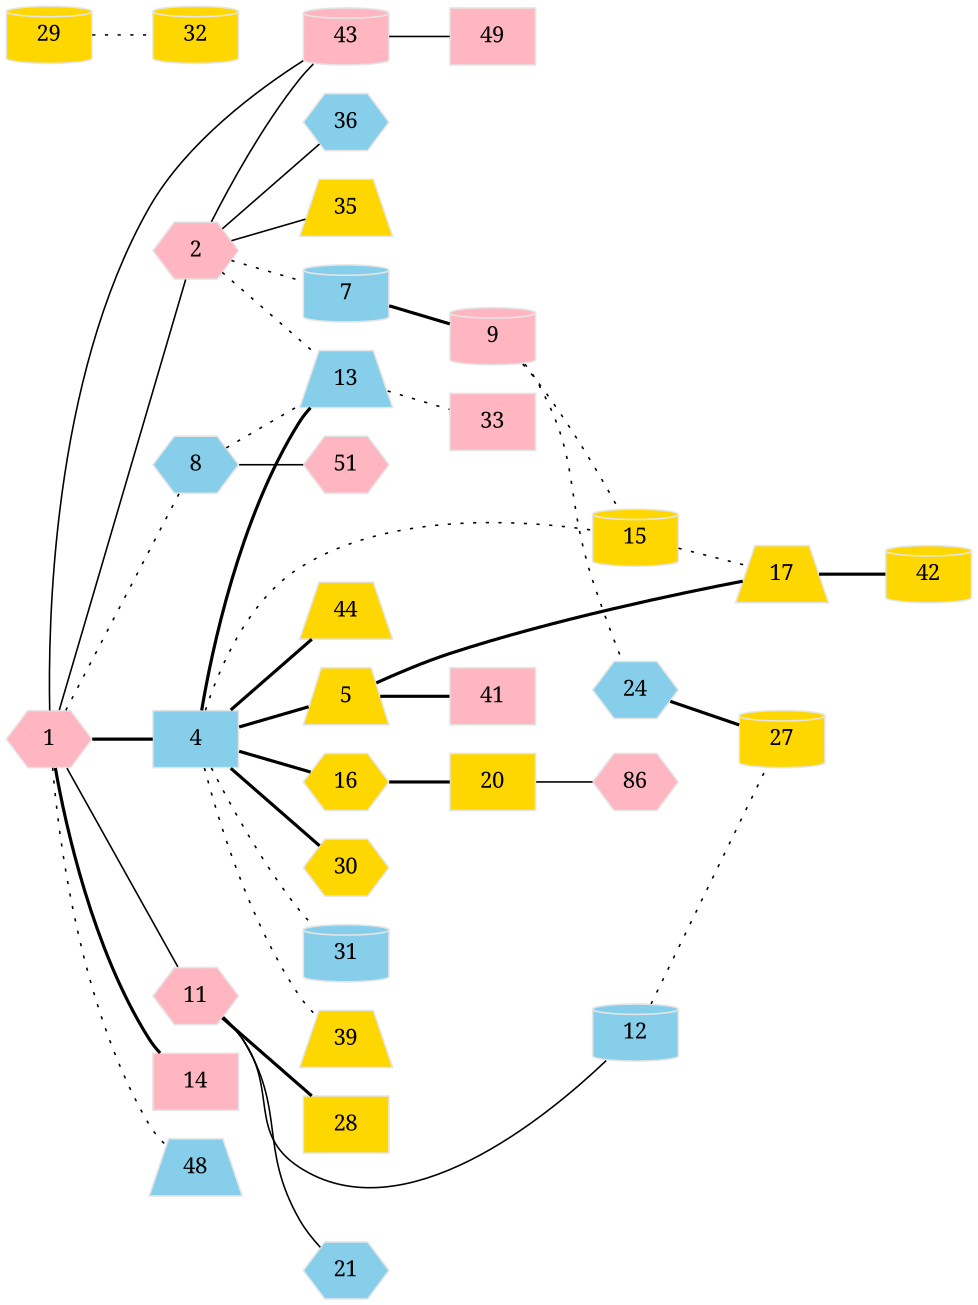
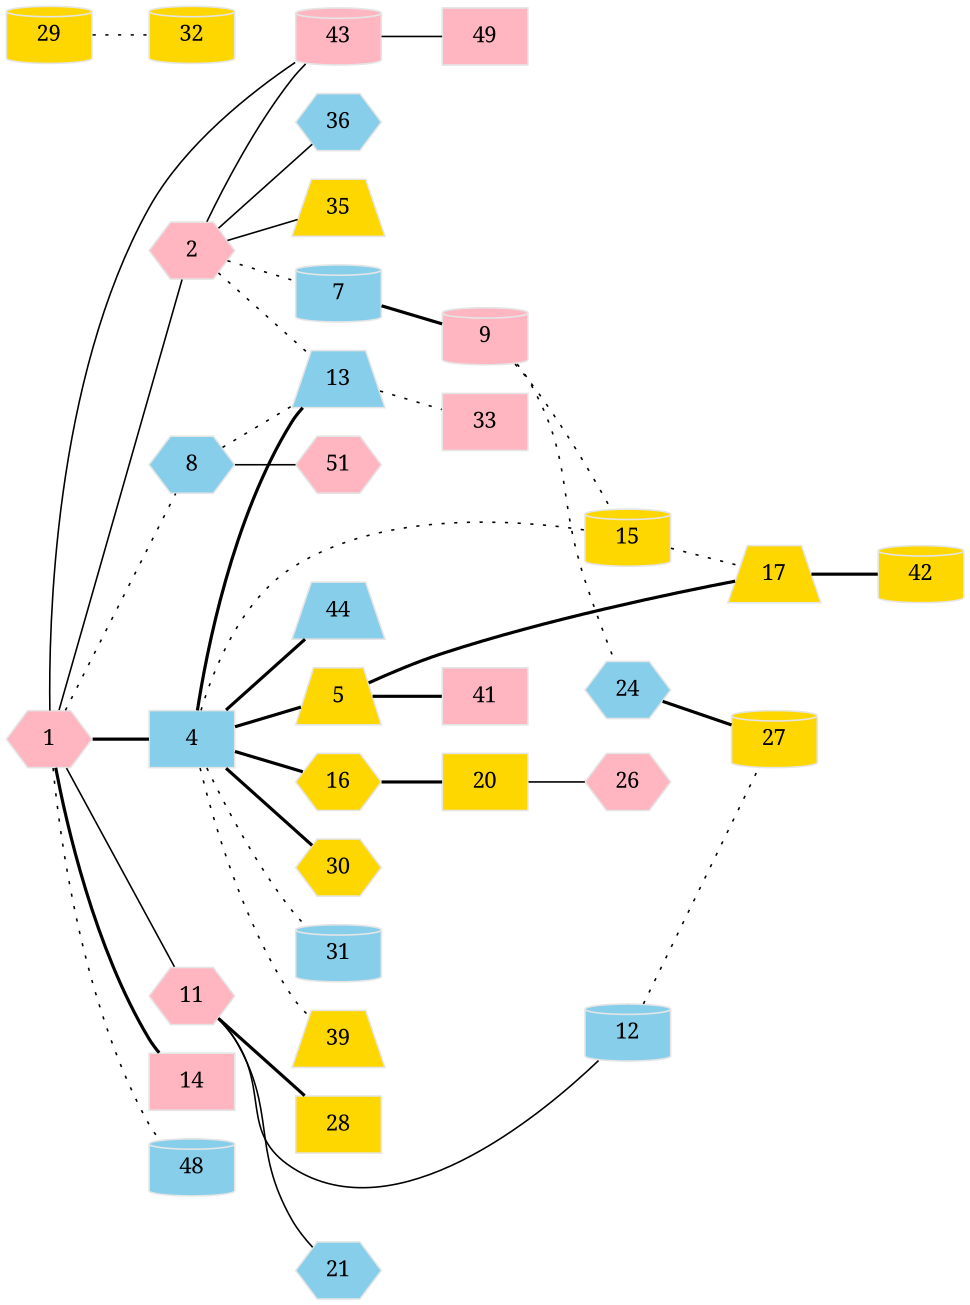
(346, 611) -> (338, 611)
(635, 782) -> (628, 782)
(196, 1167) -> (192, 1167)
